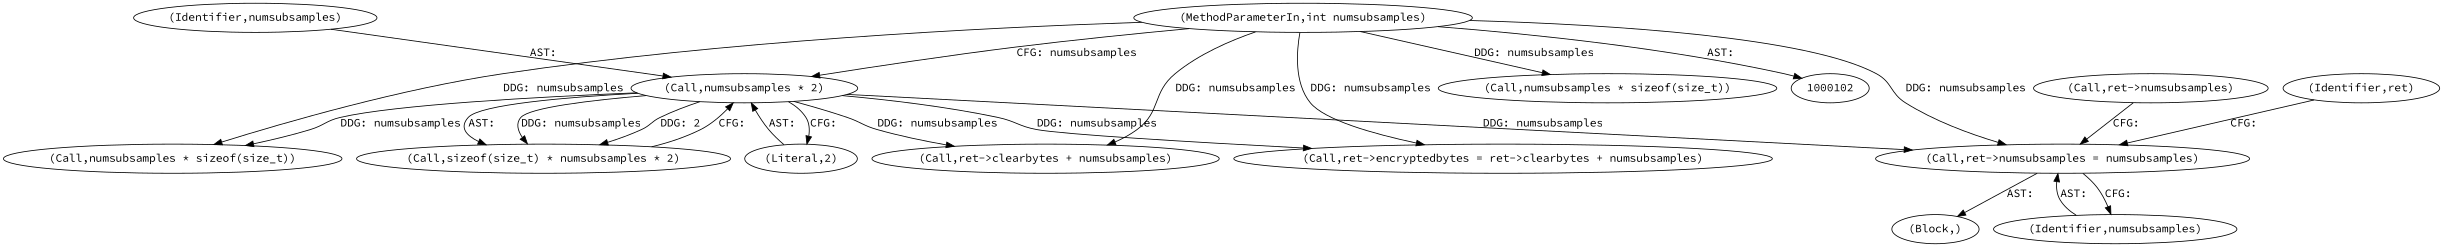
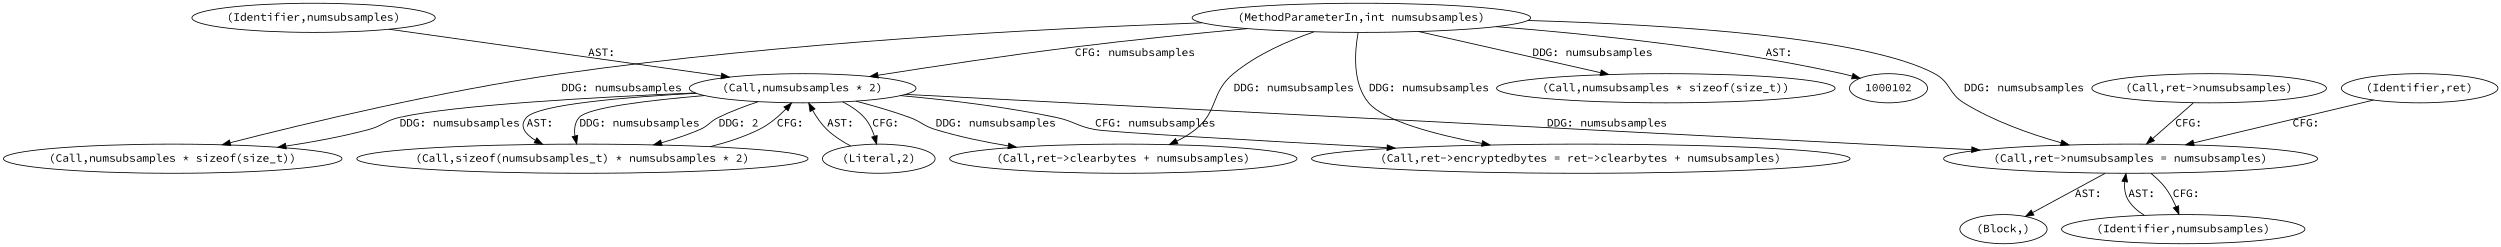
(1097, 123) -> (1155, 123)
(544, 159) -> (582, 159)
